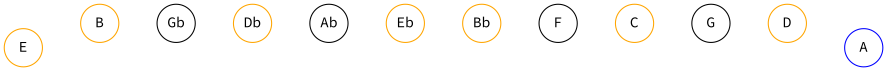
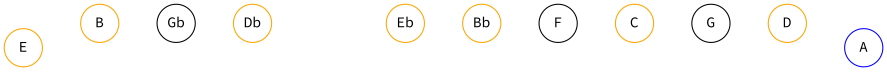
(329, 23) -> none
